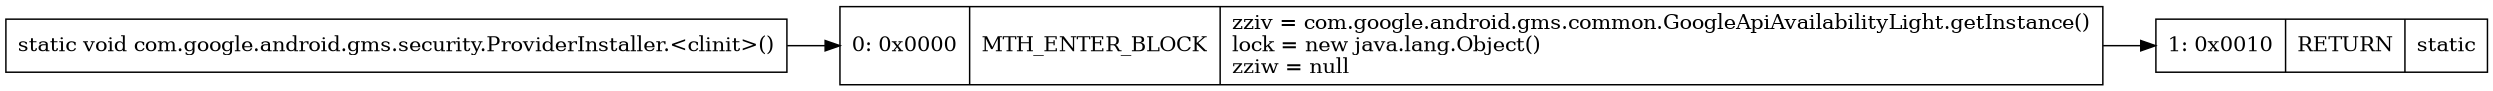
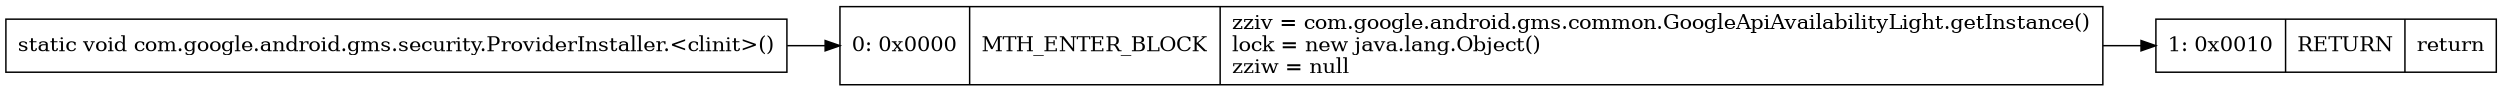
(2446, 45) -> (2451, 45)
